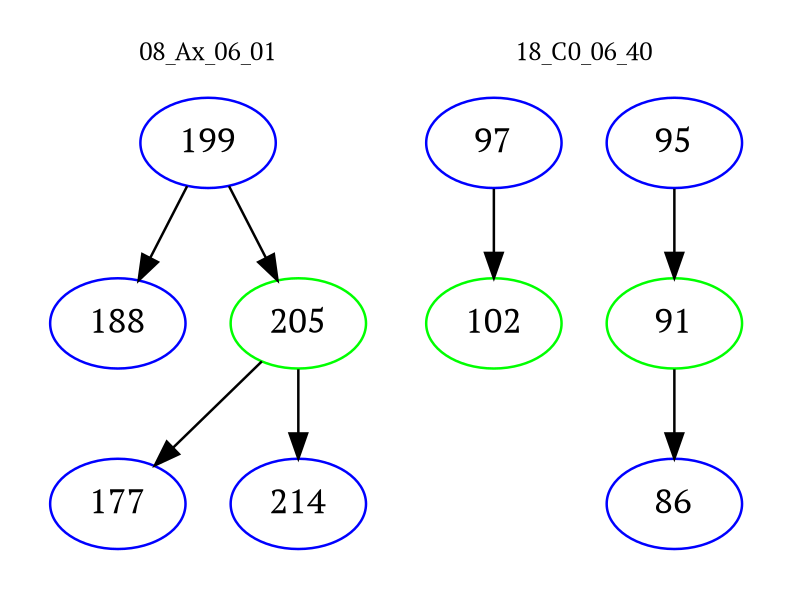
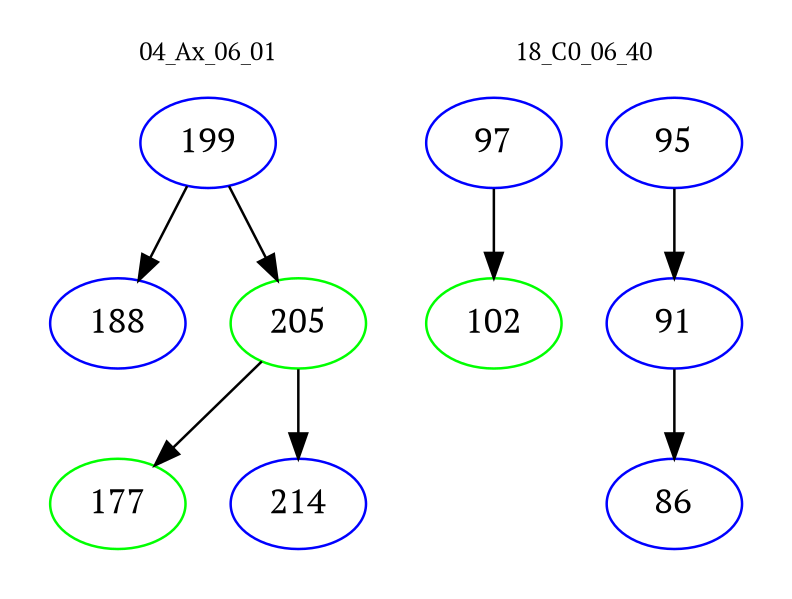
(208, 54) -> (208, 54)
(674, 323) -> (674, 323)
(118, 504) -> (118, 504)
